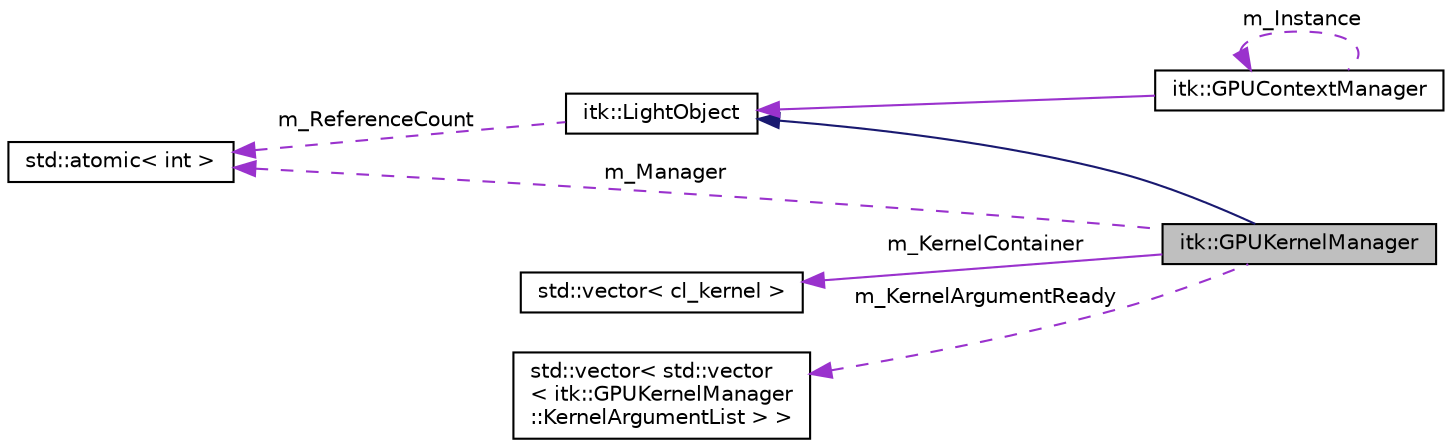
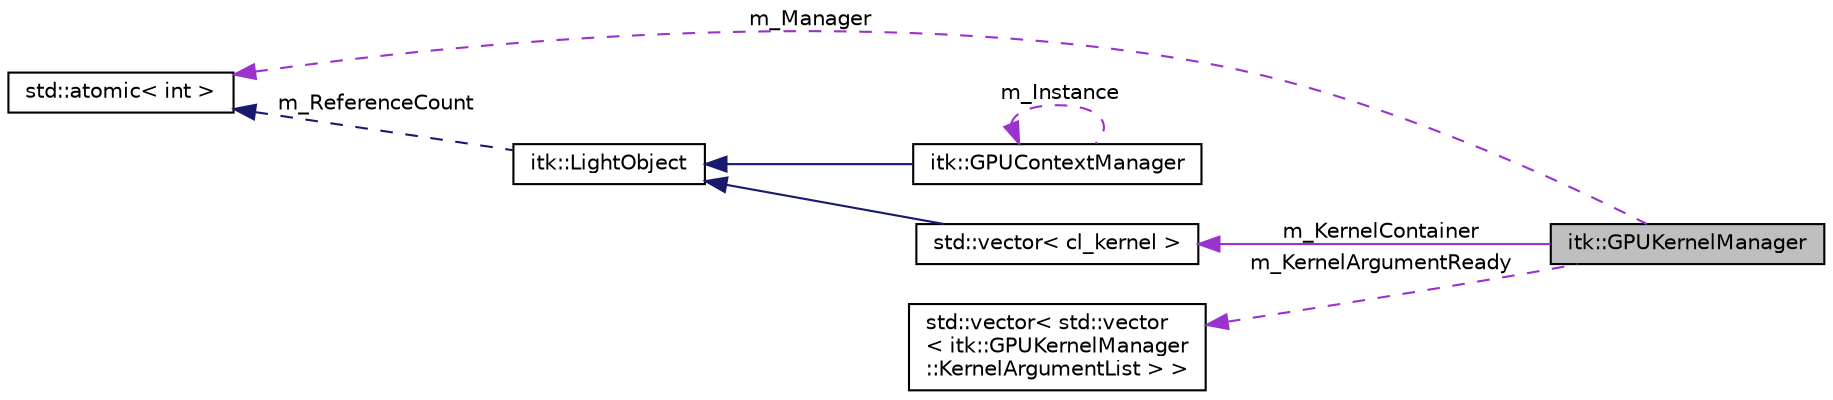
(967, 103) -> (820, 164)
(410, 136) -> (384, 131)
(1022, 152) -> (835, 204)
